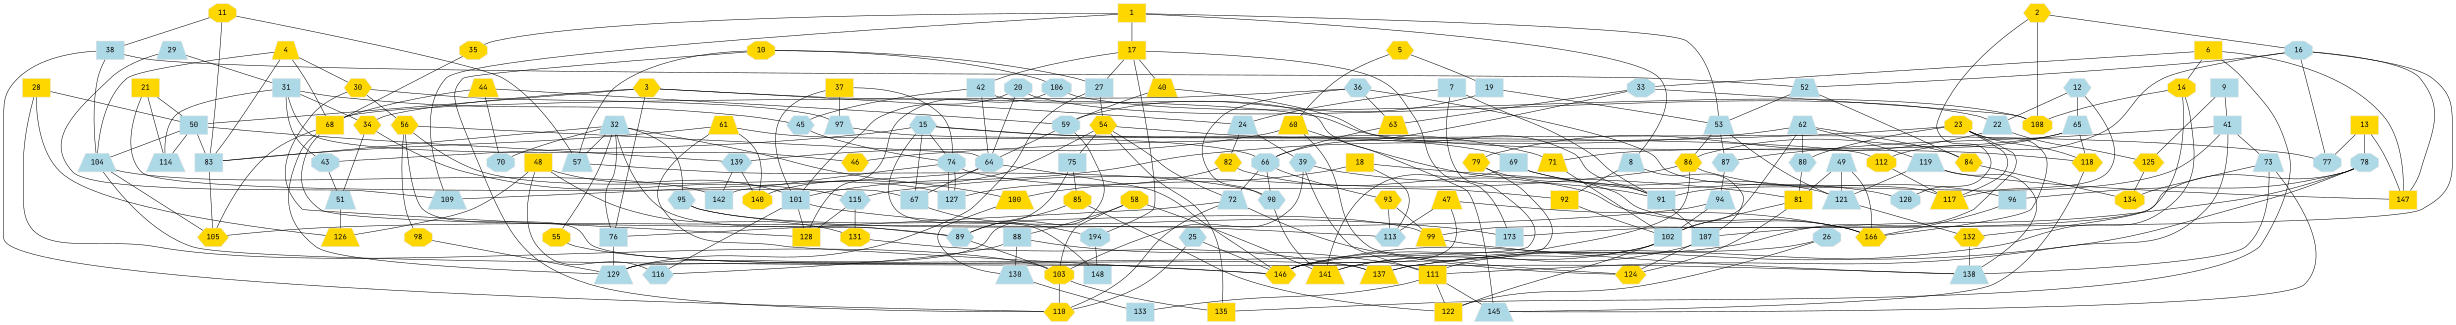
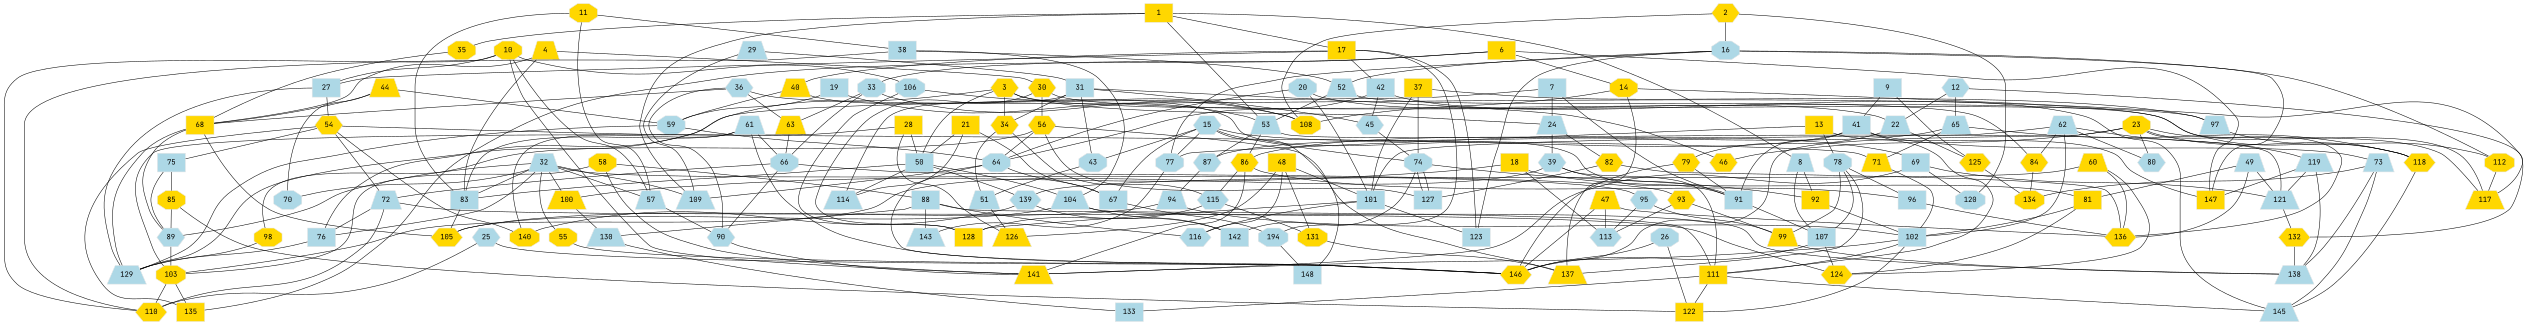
(1400, 50) -> none
(159, 69) -> none
(724, 125) -> (750, 125)
(1801, 178) -> none
none -> (620, 179)
none -> (926, 237)
(1510, 237) -> (1476, 237)
(1871, 237) -> (2120, 237)
none -> (656, 248)
